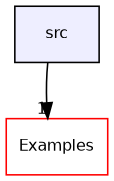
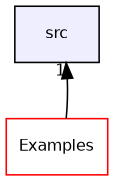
(47, 83) -> (67, 99)
